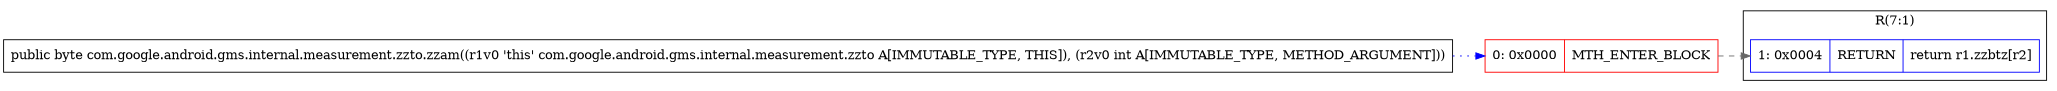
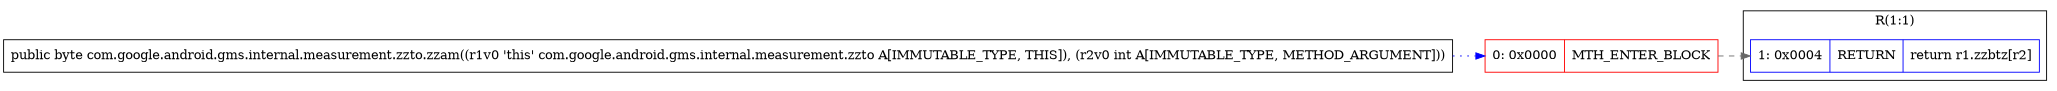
(1895, 21) -> (1895, 21)
